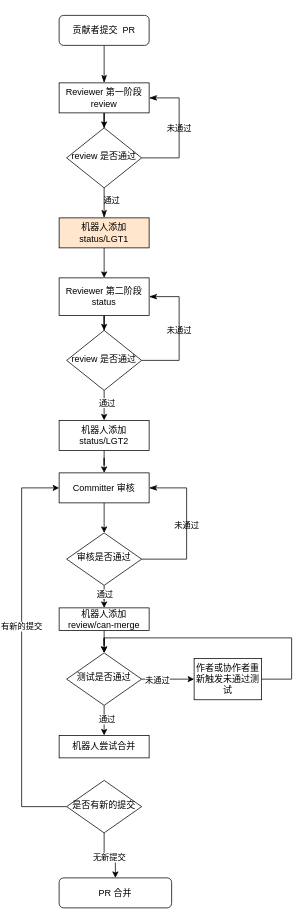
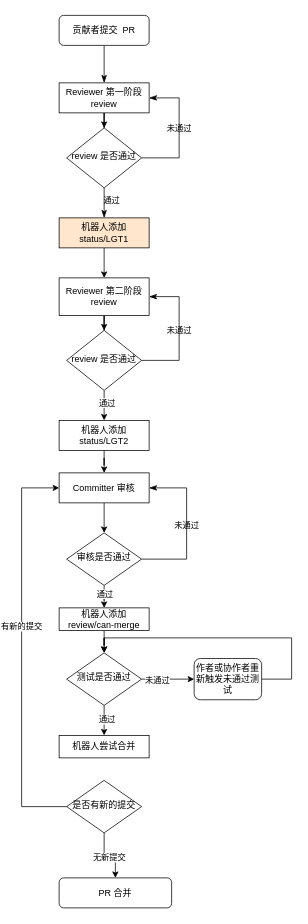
(104, 297) -> (104, 297)
(228, 679) -> (228, 679)
